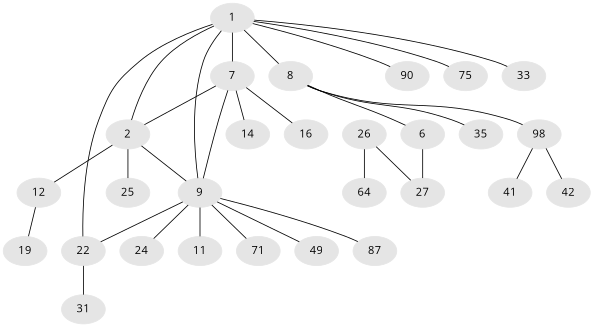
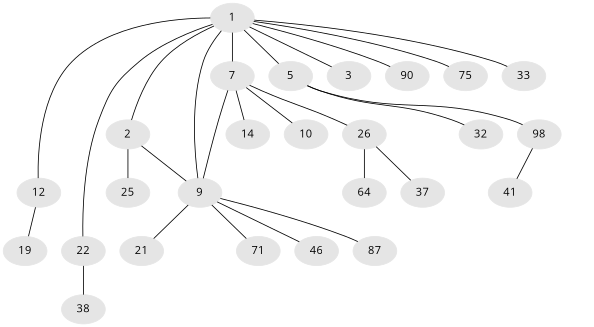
(291, 76) -> (291, 76)
none -> (349, 76)
(180, 105) -> (298, 105)
(306, 134) -> (306, 134)
(423, 134) -> none
(481, 134) -> (481, 134)
(82, 165) -> (81, 54)
(423, 193) -> (423, 193)
(568, 193) -> none
(142, 222) -> none
(142, 251) -> (142, 251)
(200, 251) -> none
(317, 251) -> (317, 251)
(83, 309) -> (83, 309)
